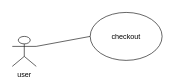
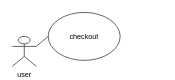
(126, 36) -> (84, 36)
